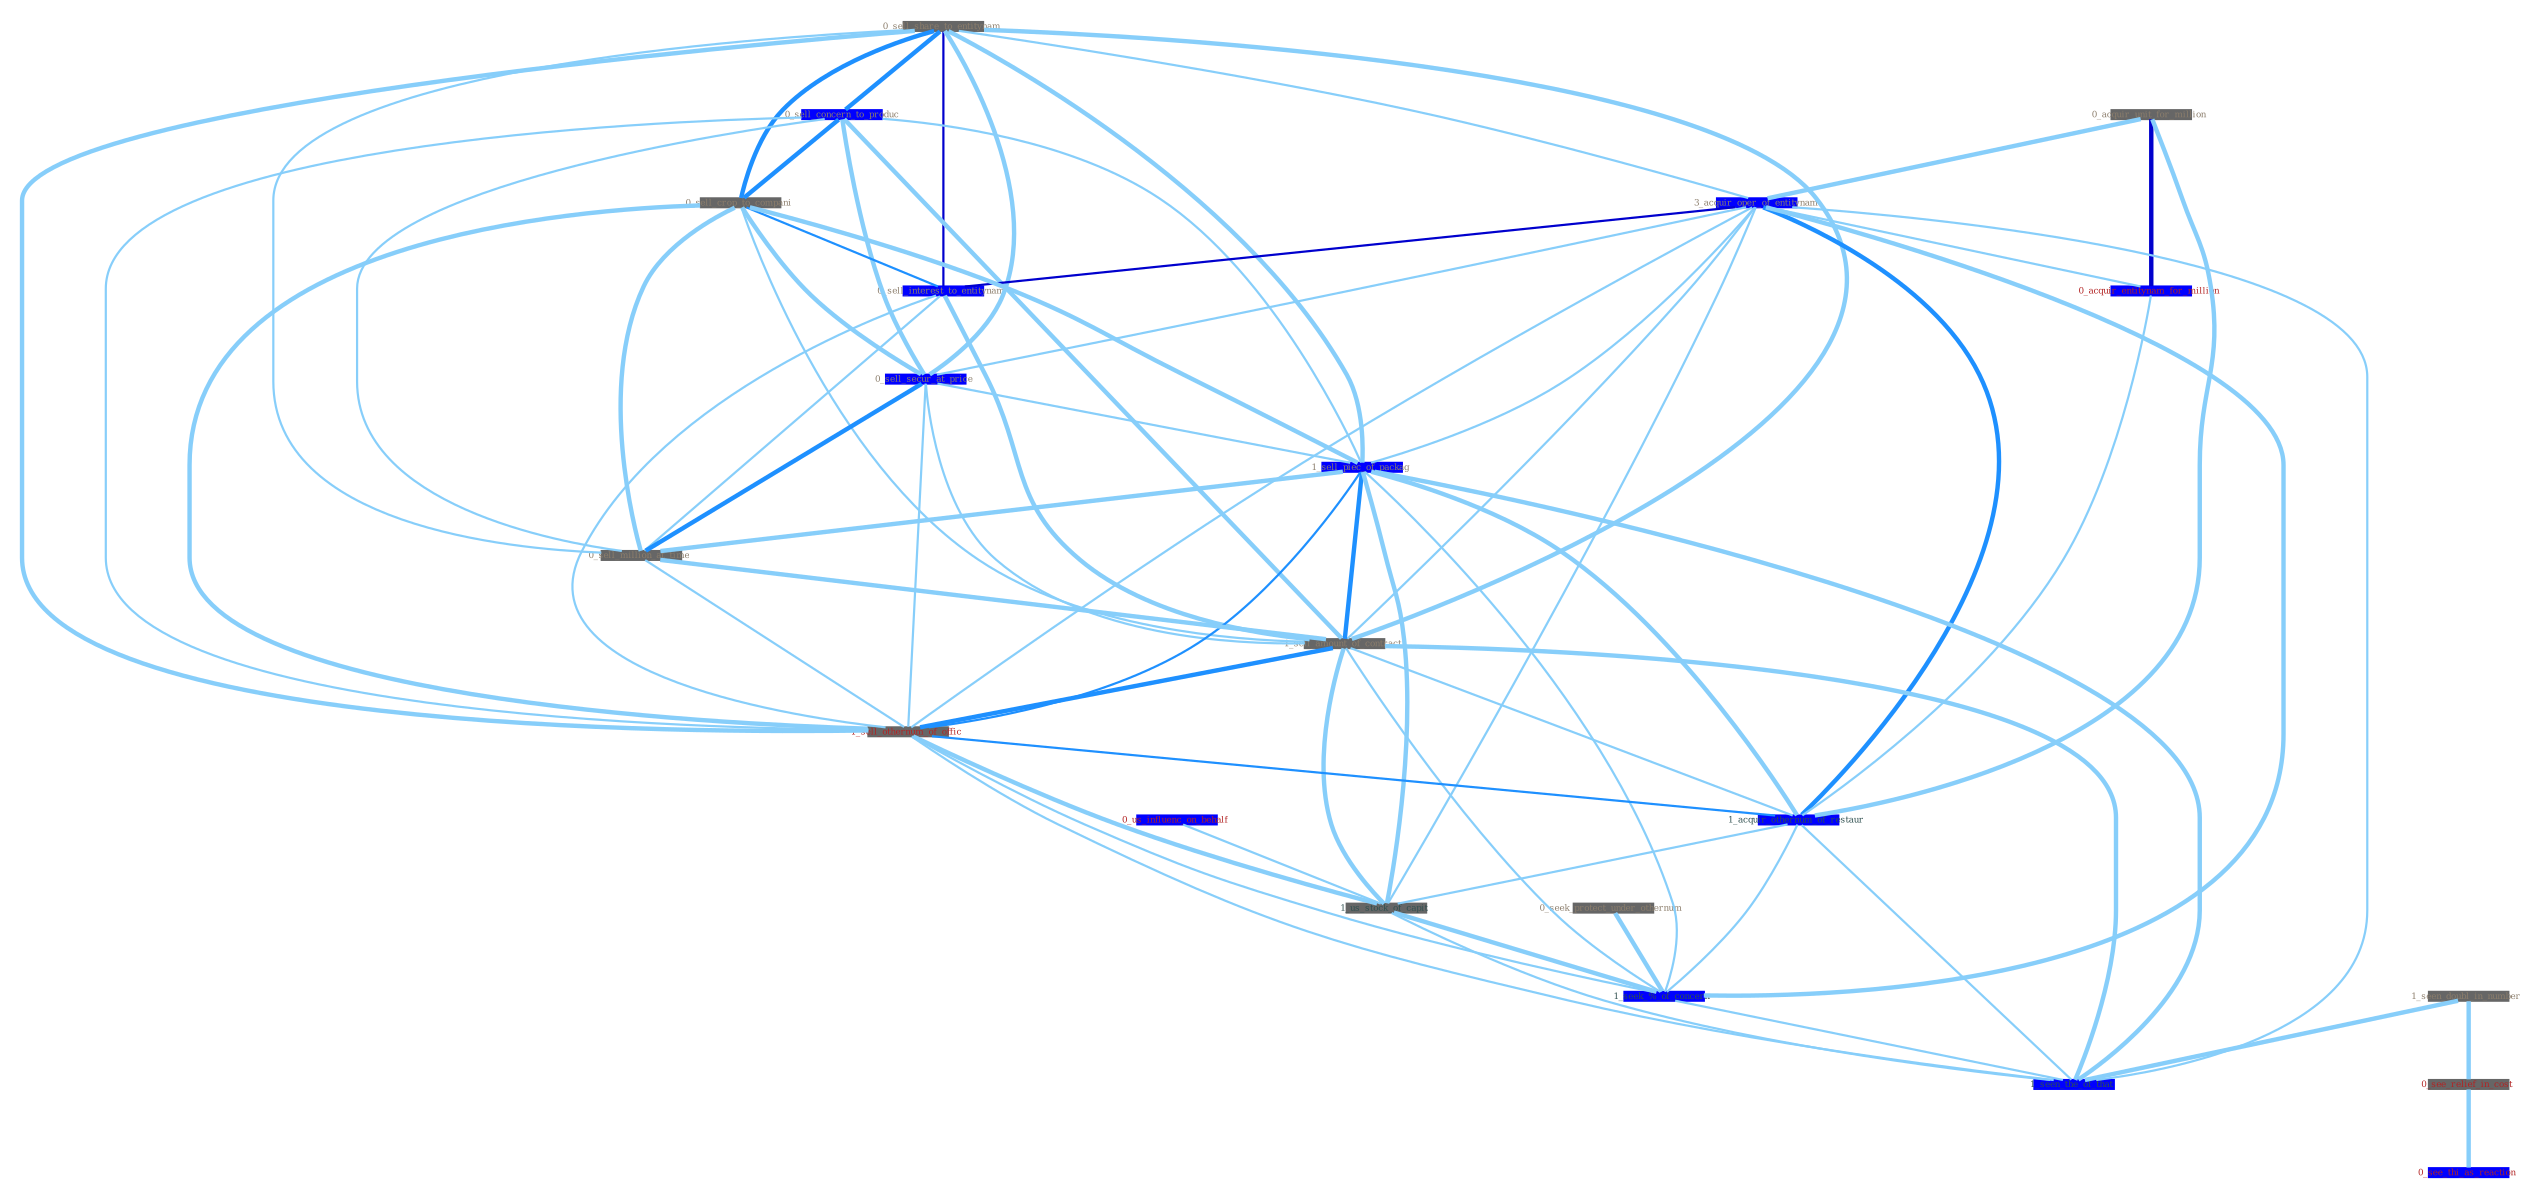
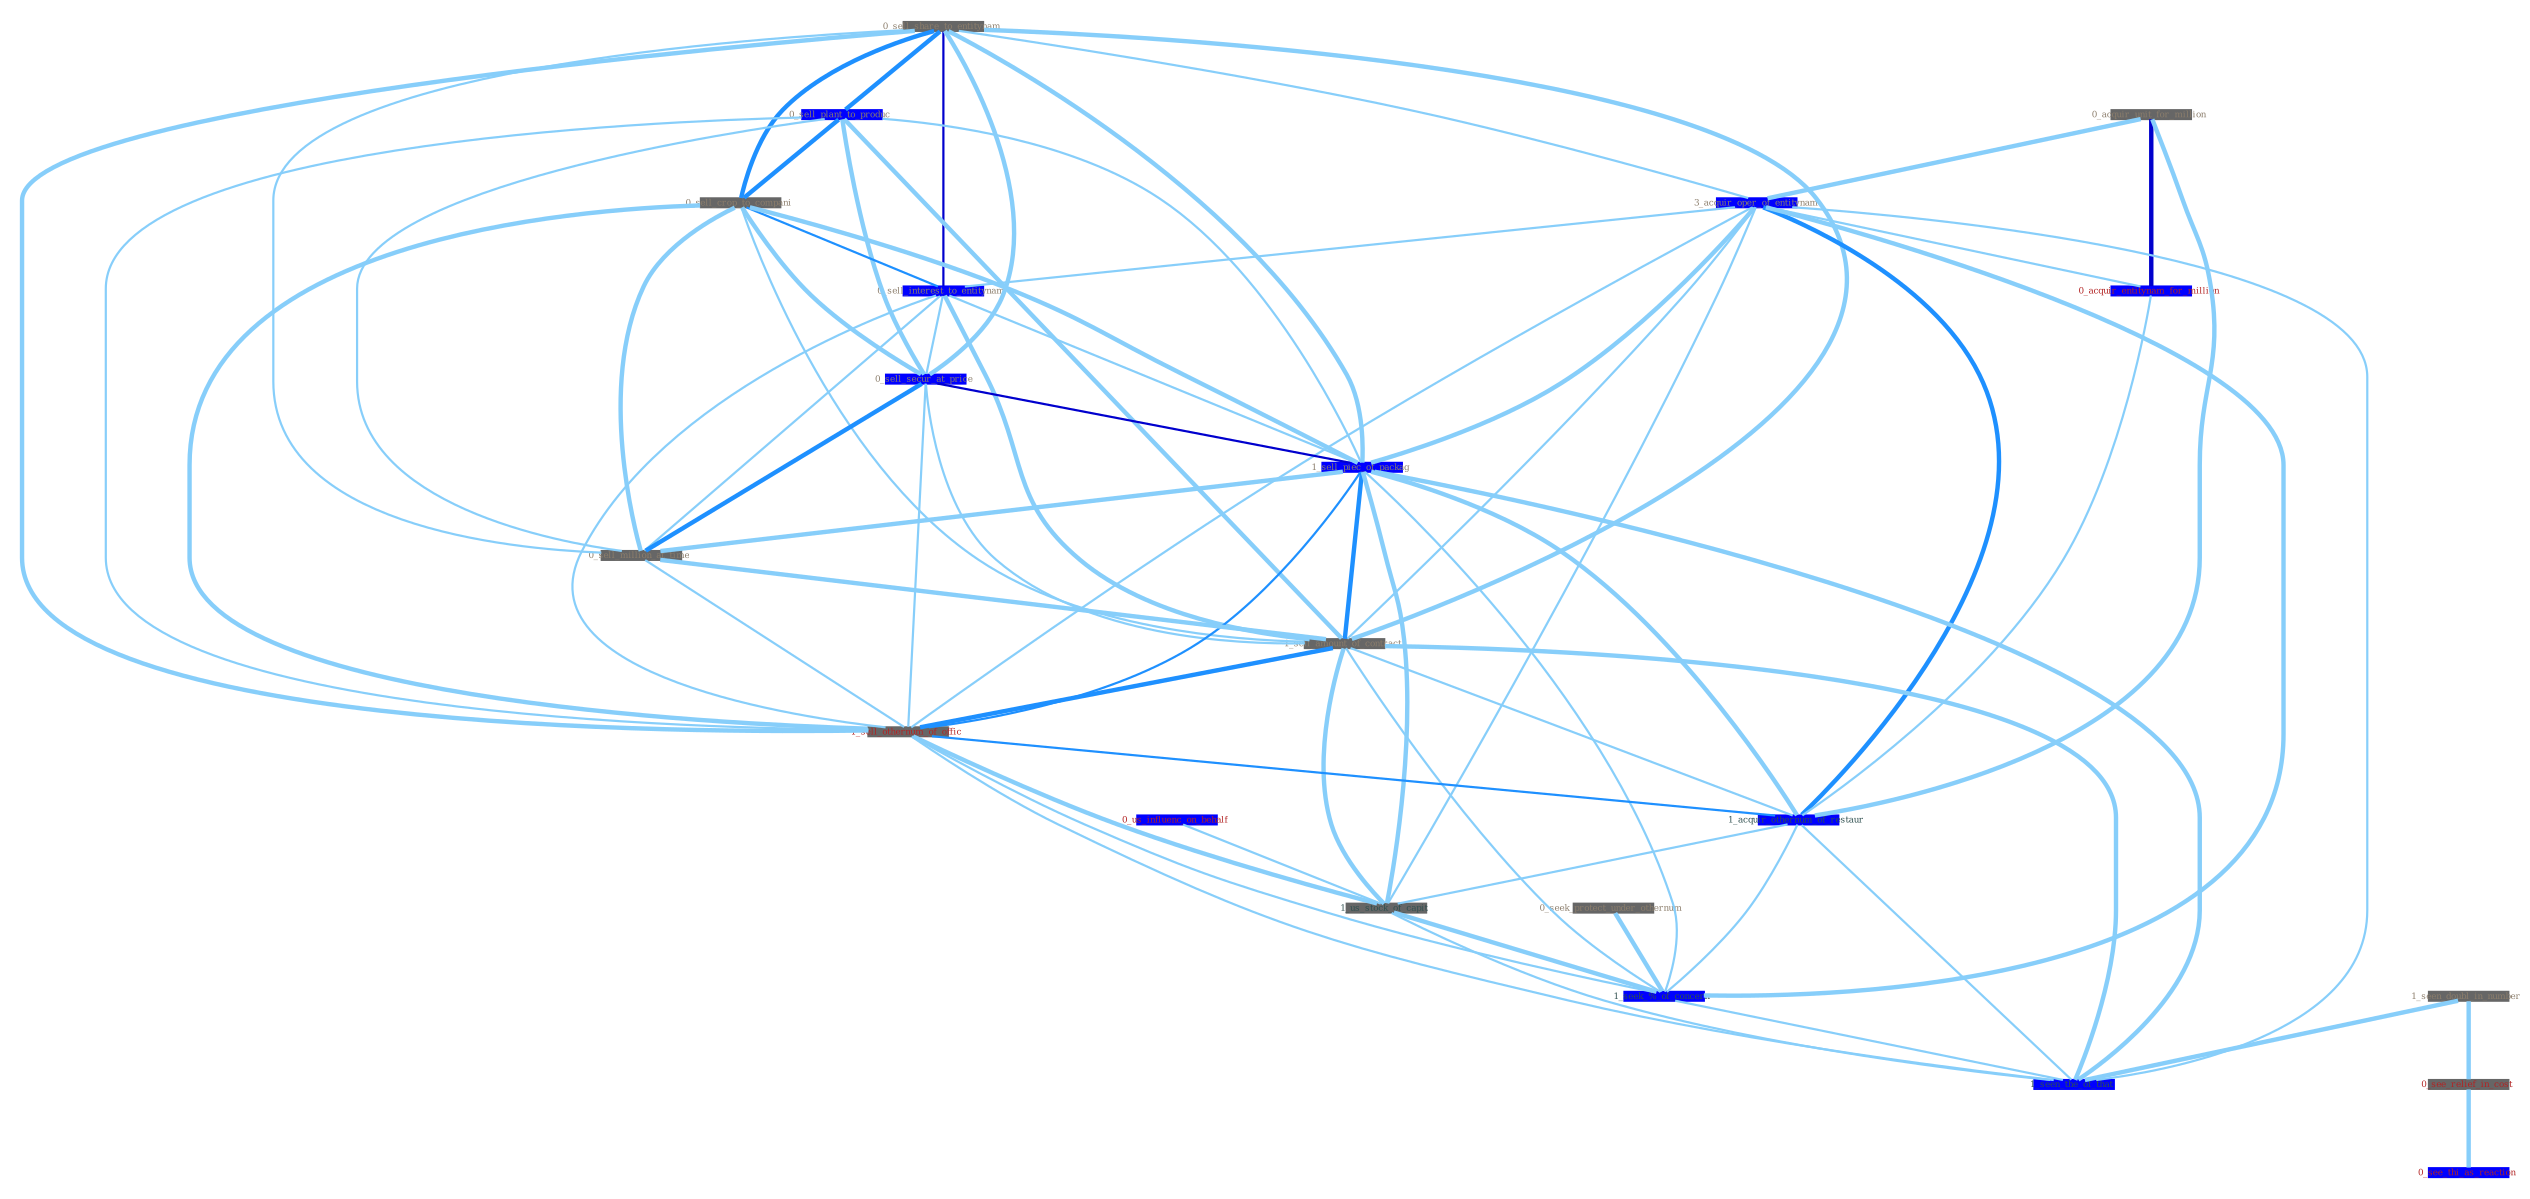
(842, 115) -> (842, 115)
(1350, 247) -> (1350, 247)
(1342, 292) -> (935, 335)
(1584, 368) -> (1584, 368)
none -> (1153, 379)
(1164, 427) -> (1164, 427)
